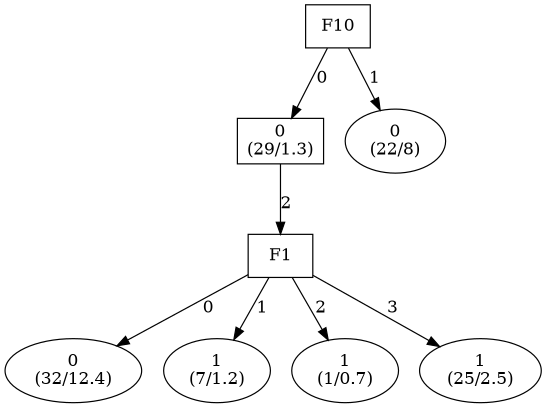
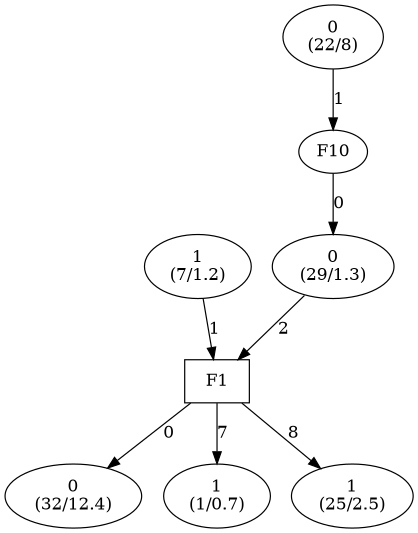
(338, 26) -> (333, 152)
(362, 74) -> (333, 93)
(280, 141) -> (333, 267)
(254, 303) -> (207, 323)
(321, 308) -> (223, 433)
(393, 308) -> (294, 433)
